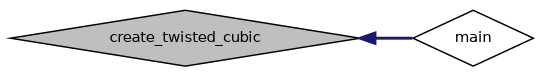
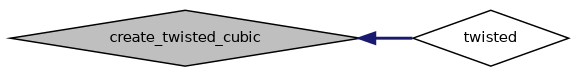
(473, 38) -> (491, 38)
